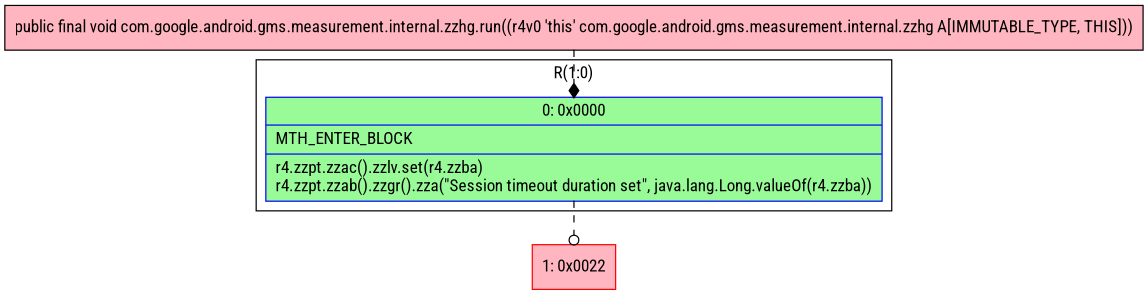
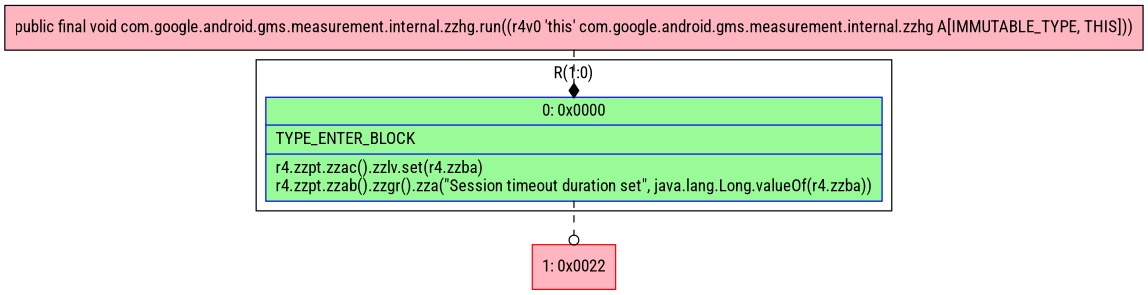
(344, 139) -> (346, 139)
